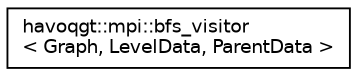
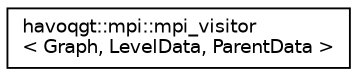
(179, 38) -> (179, 38)
